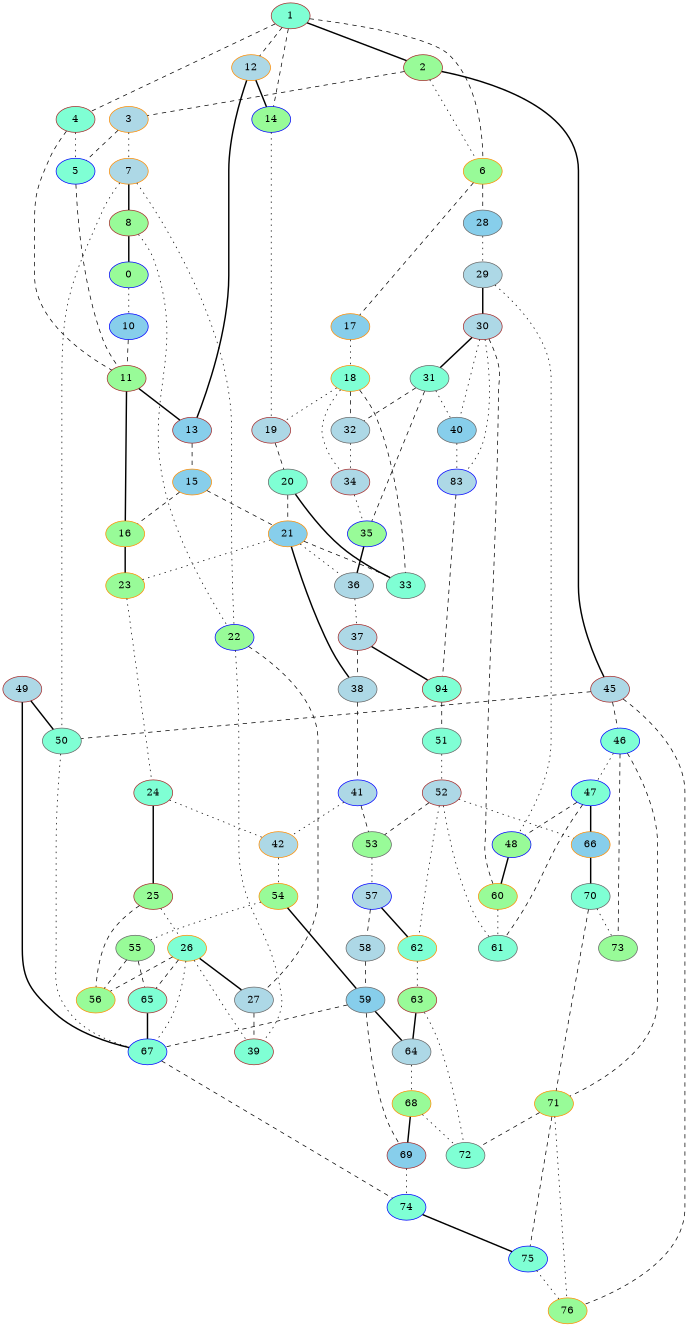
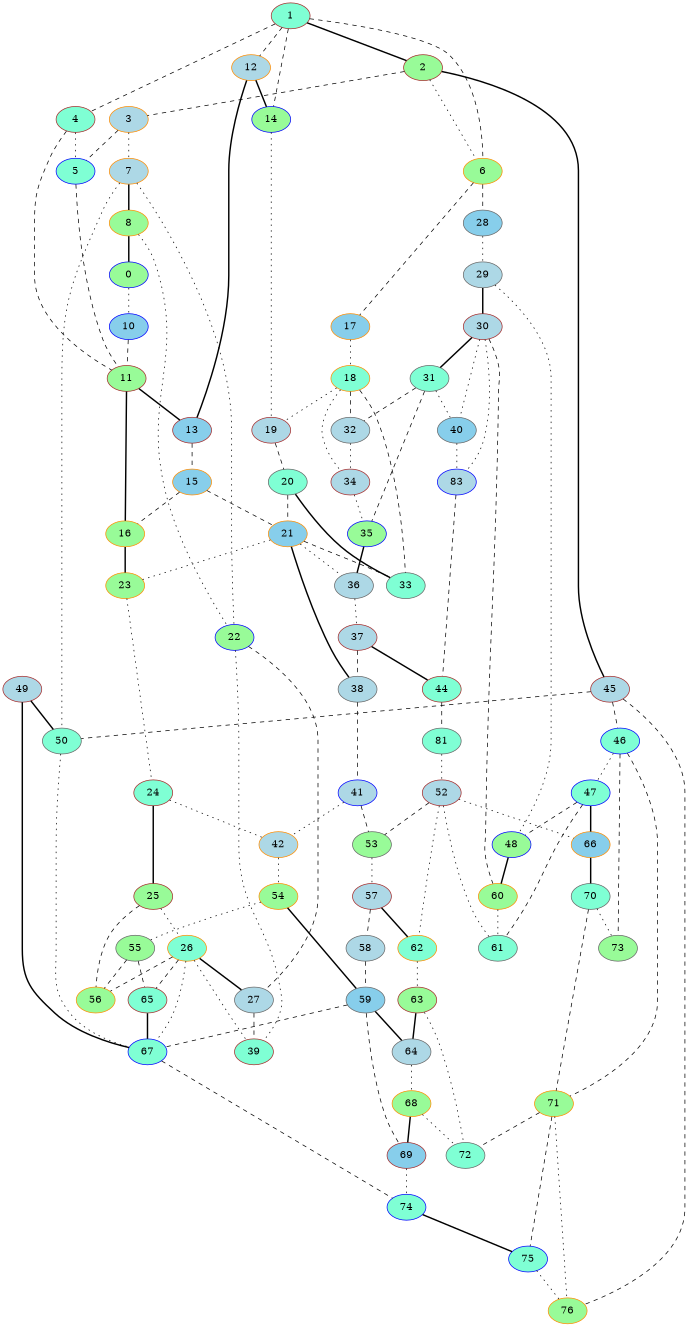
(129, 223) -> (129, 223)
(442, 689) -> (442, 689)
(442, 741) -> (442, 741)
(372, 896) -> (372, 896)
